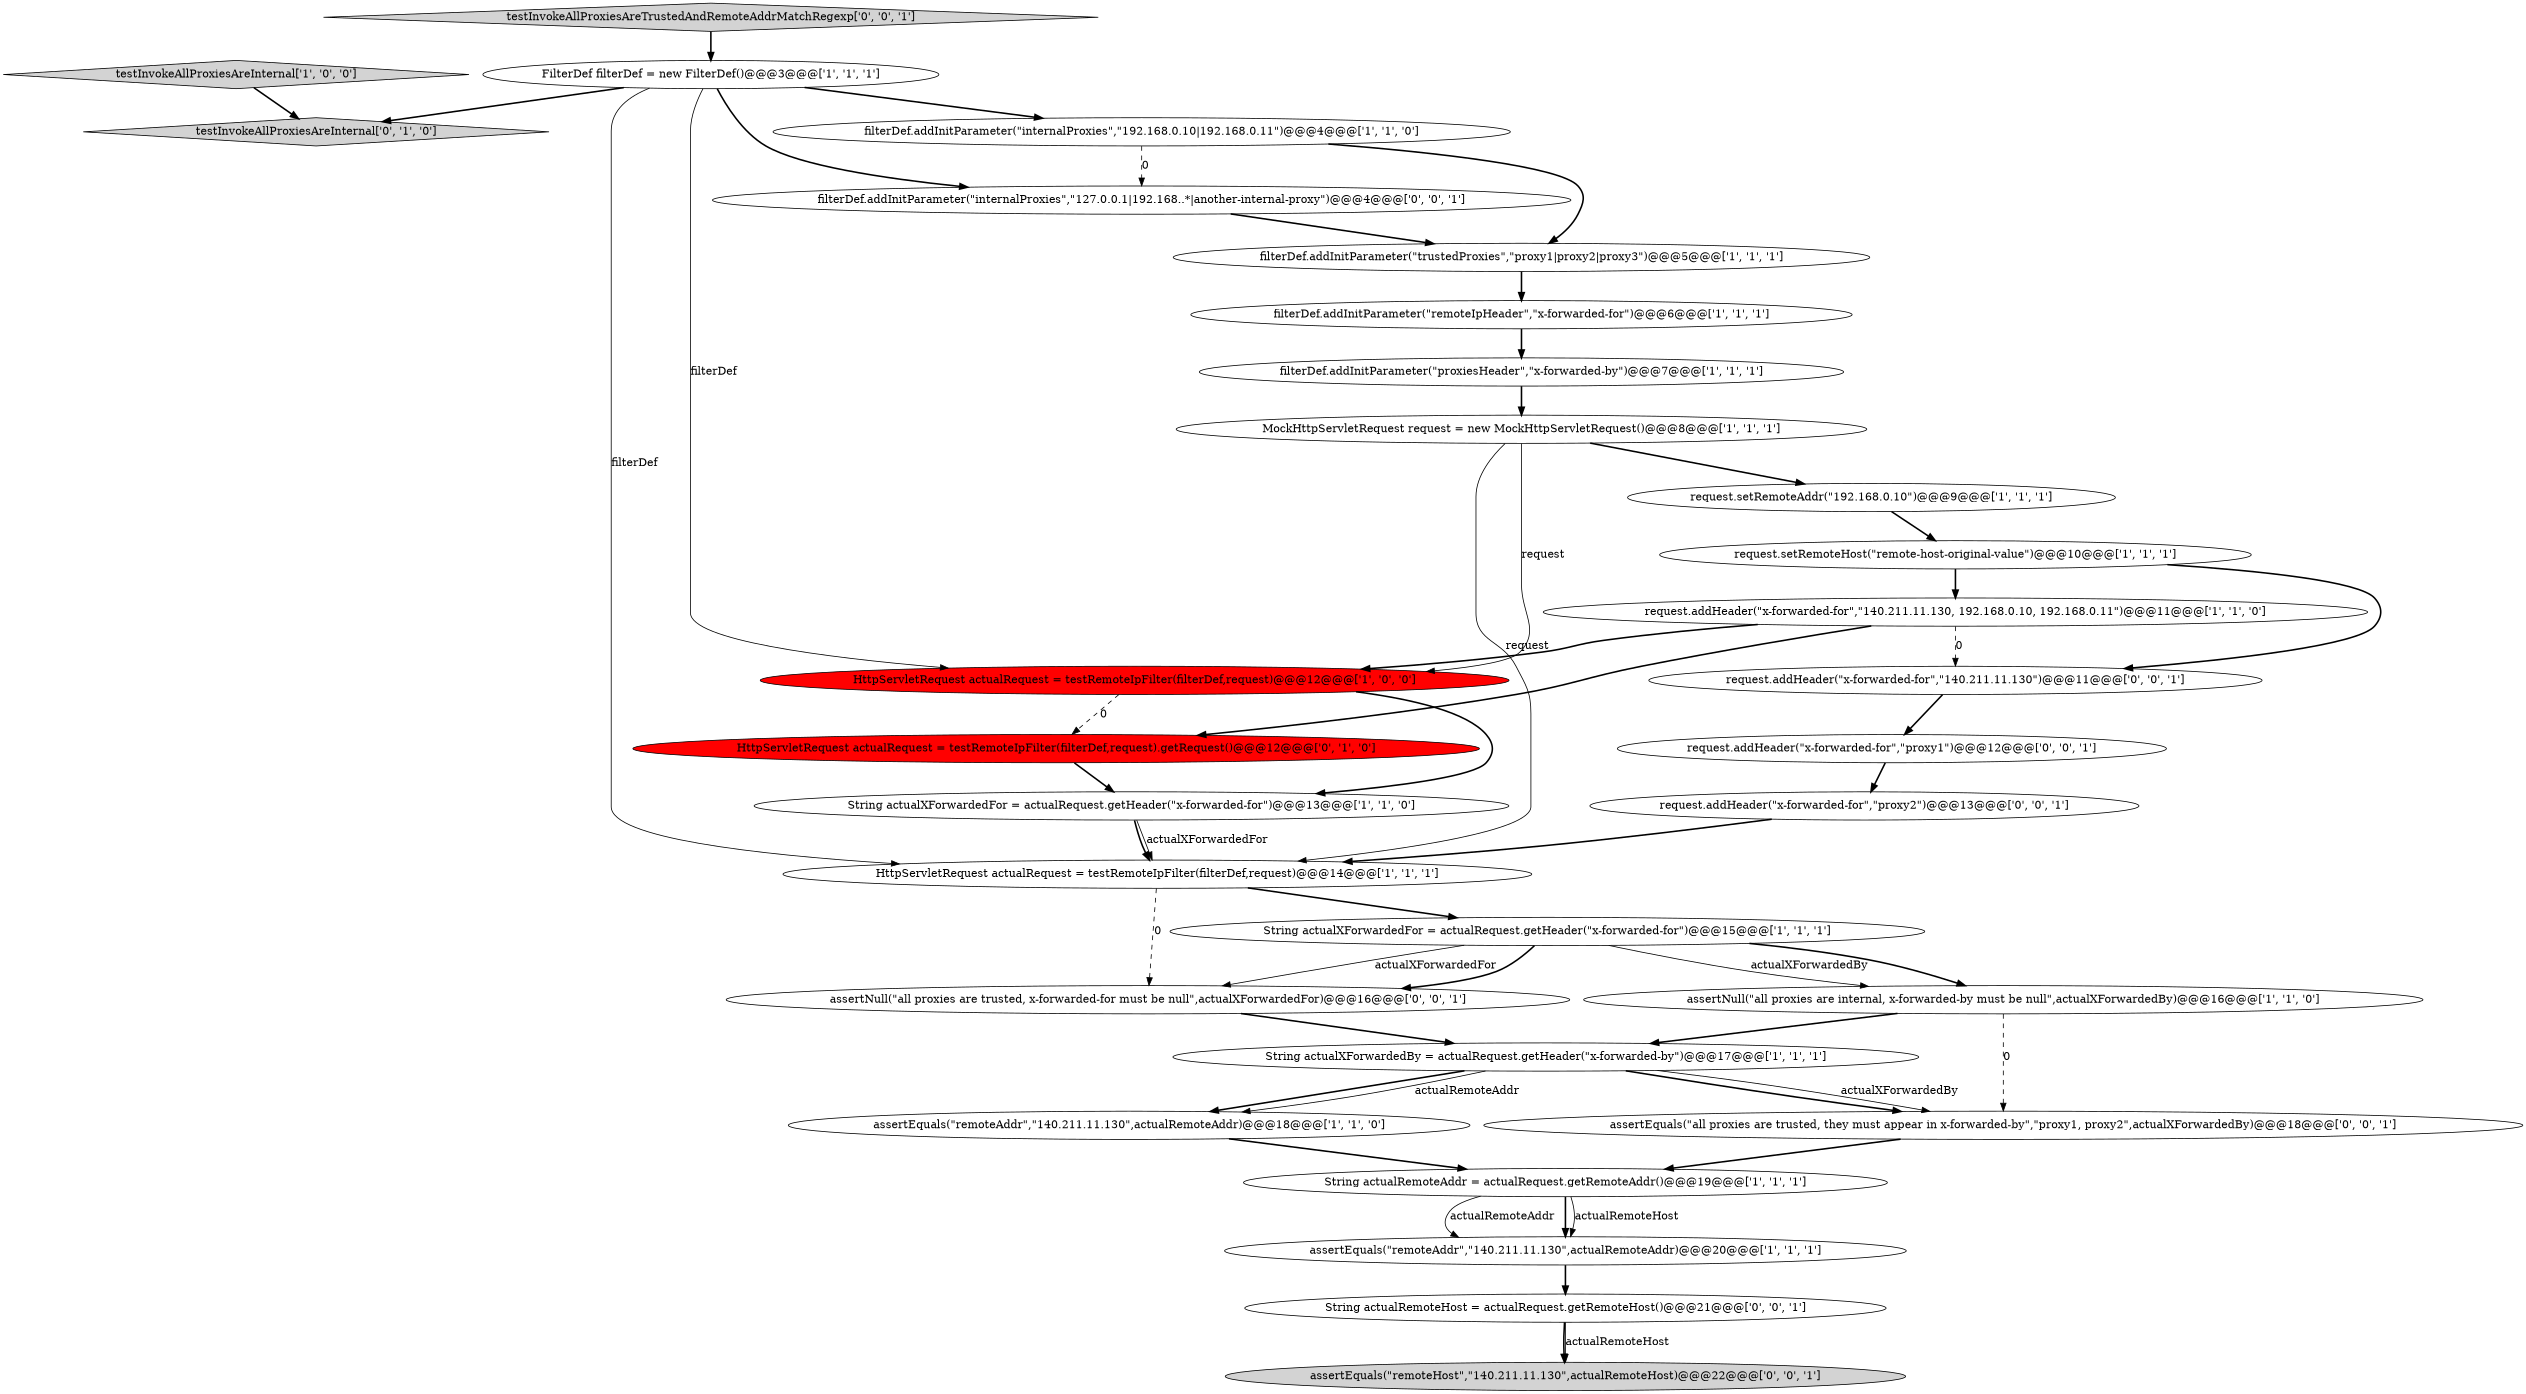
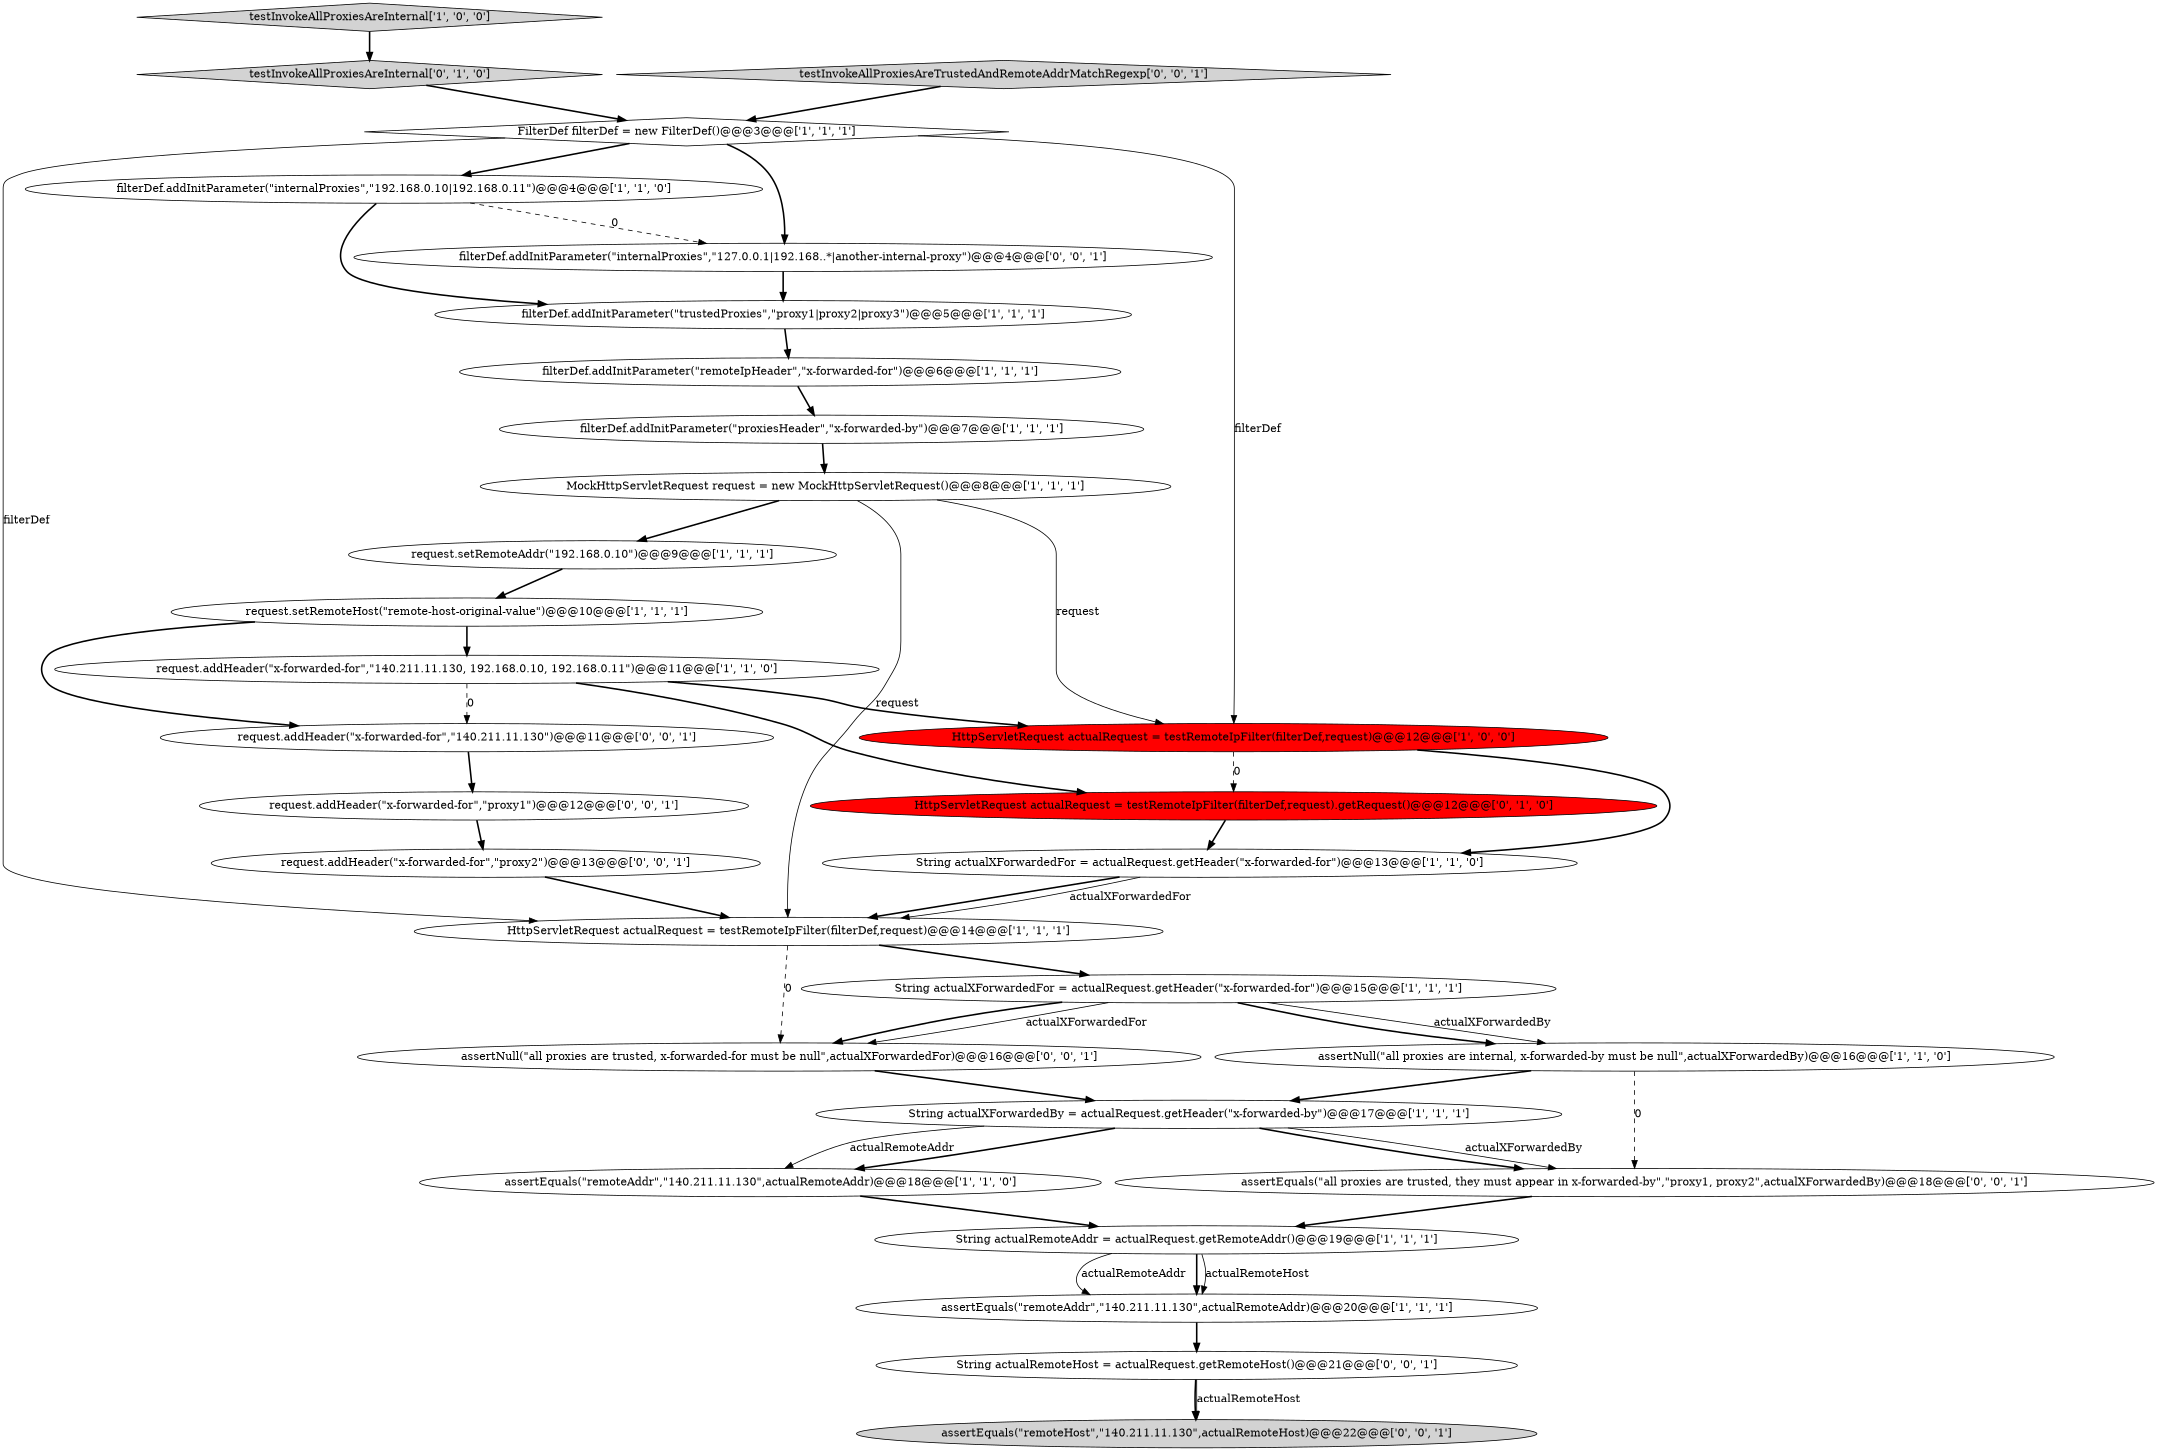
(711, 75) -> (687, 132)
(507, 104) -> (522, 102)
